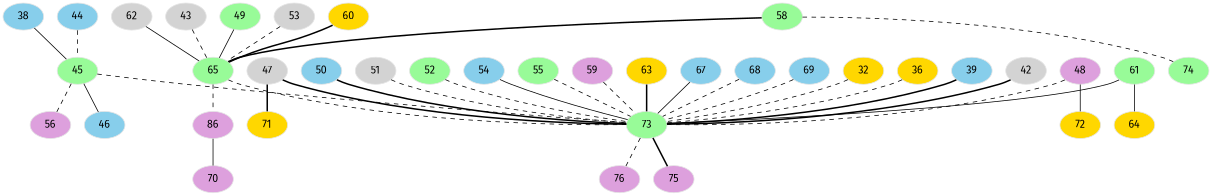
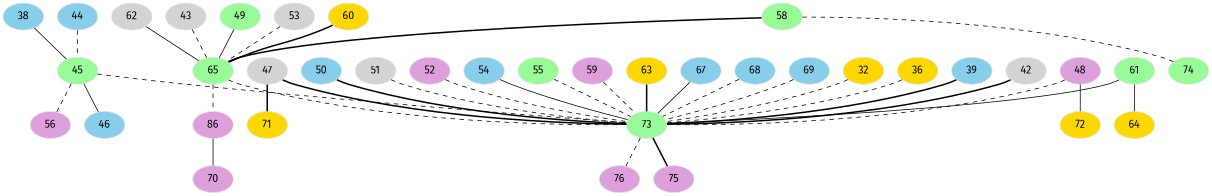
(430, 71) -> (430, 71)
